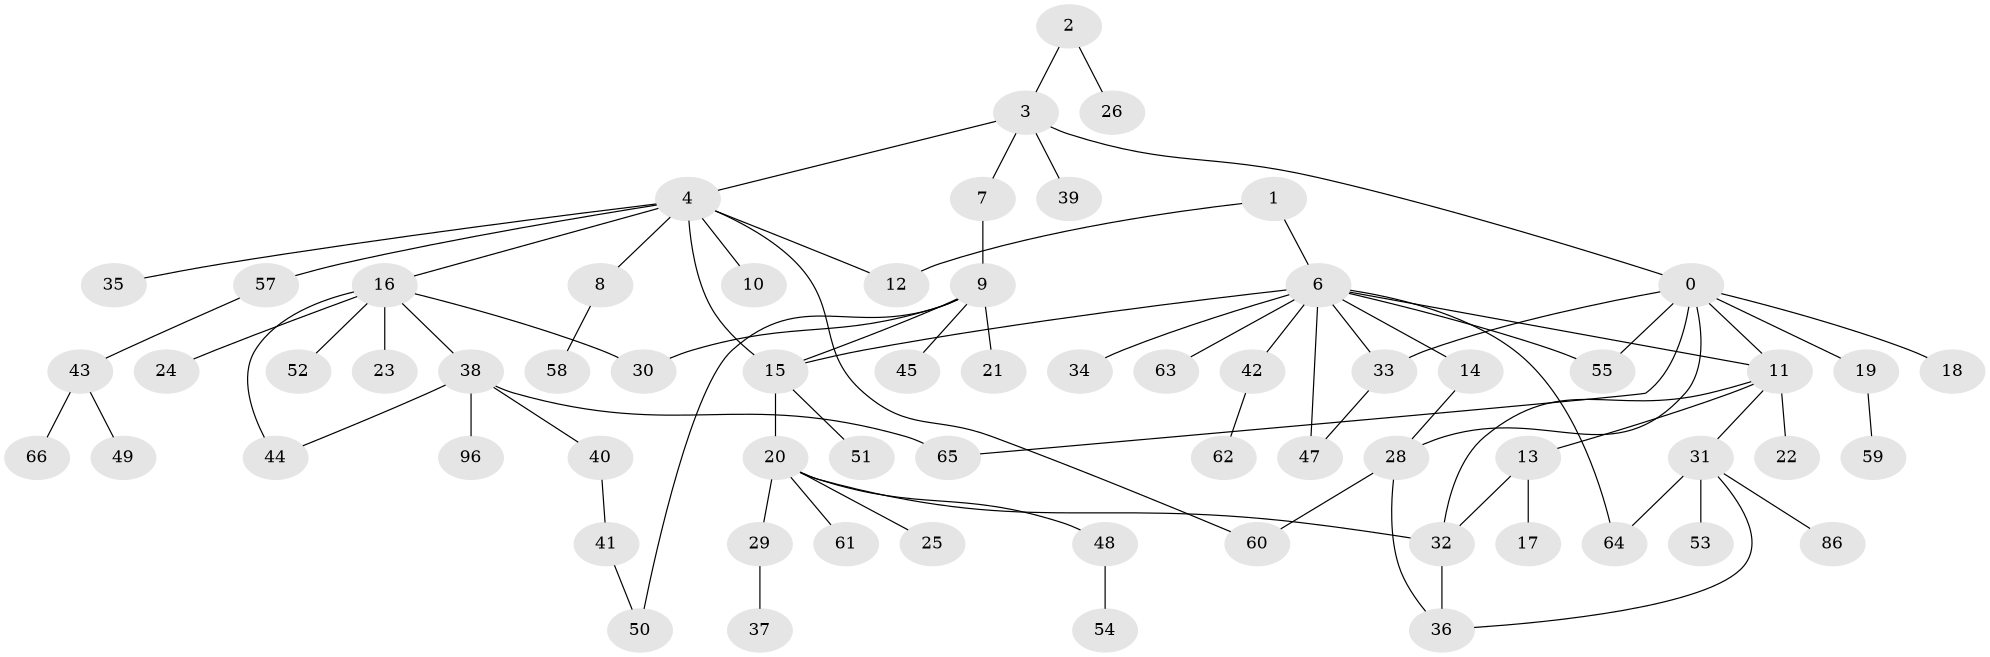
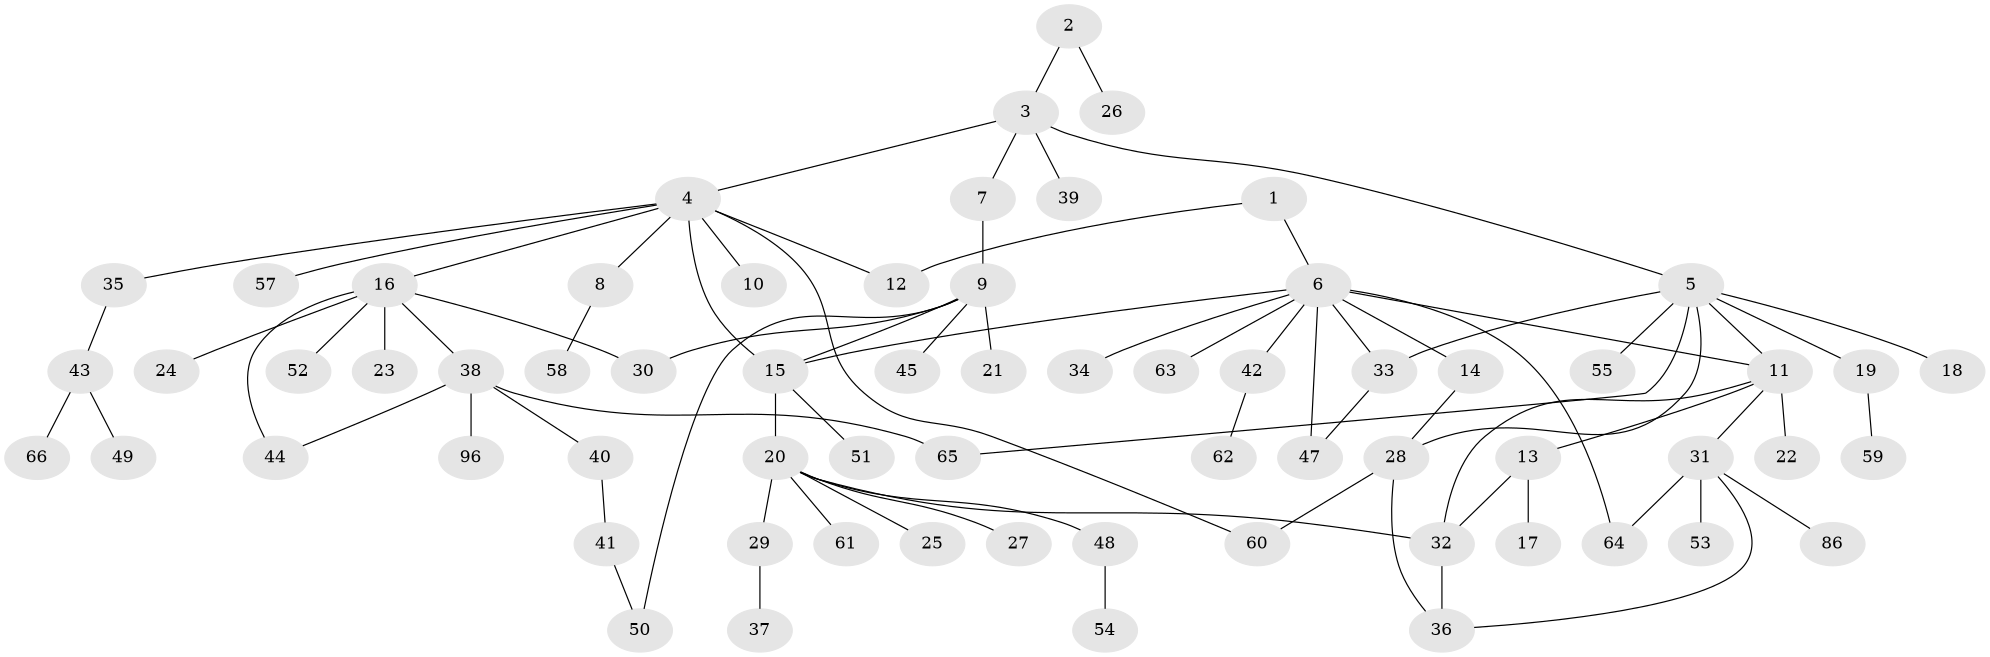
(1691, 285) -> (1691, 285)
(173, 328) -> (97, 328)
(1509, 336) -> none
none -> (1019, 544)
